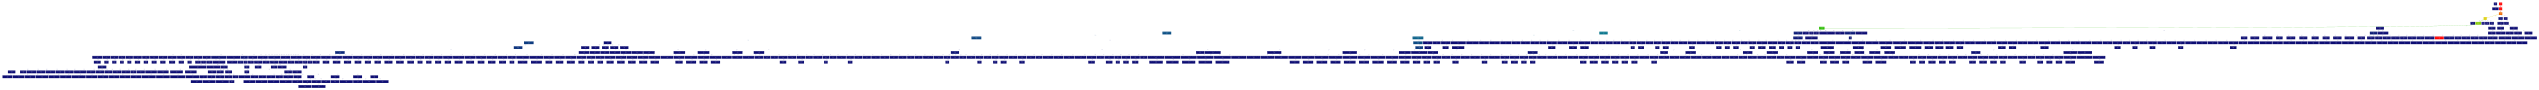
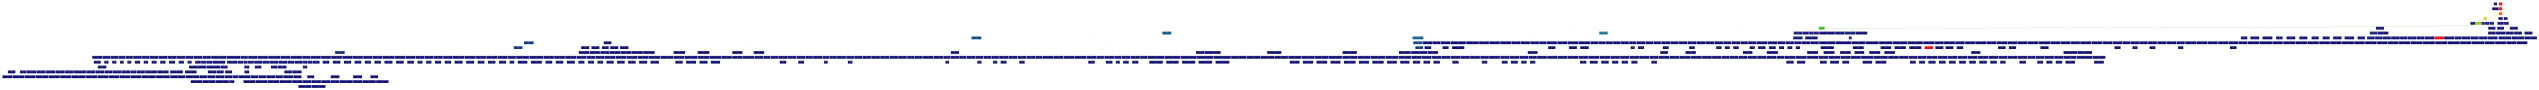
(1657, 48) -> none
(1929, 48) -> (1929, 48)
none -> (1962, 62)
